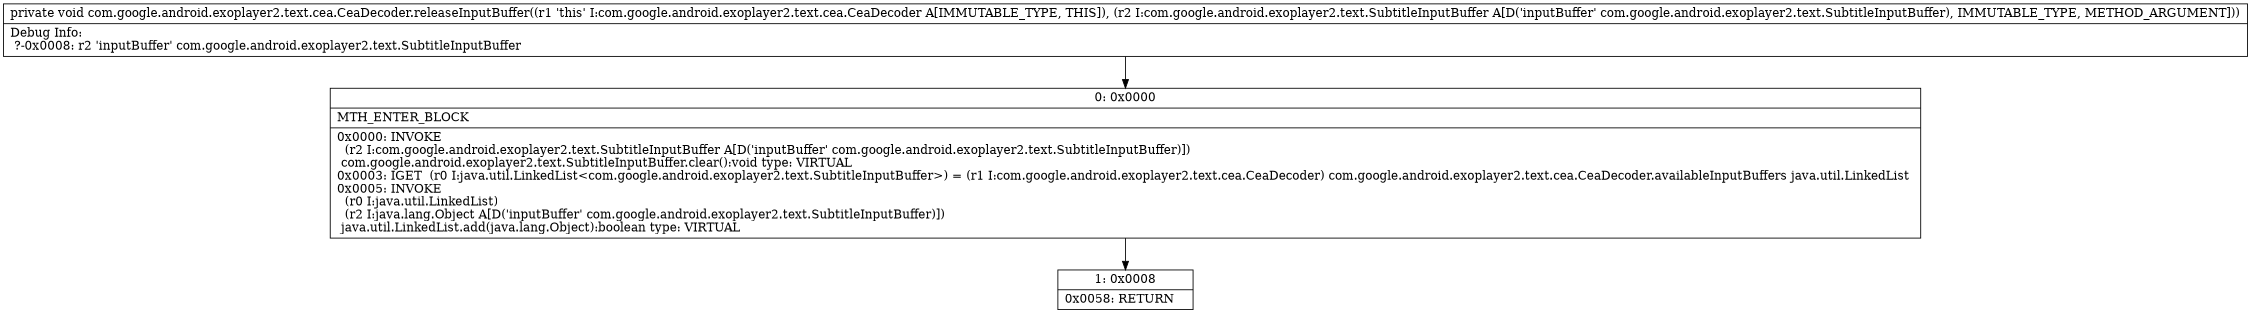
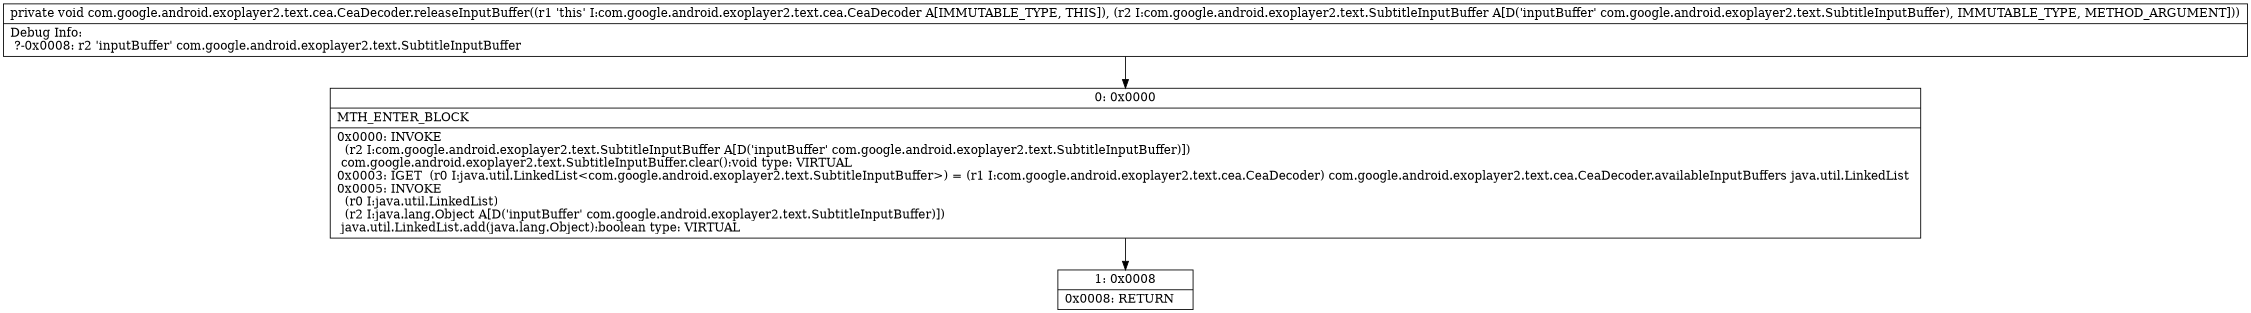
(1125, 299) -> (1125, 299)
